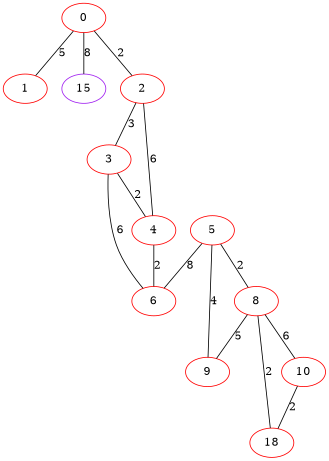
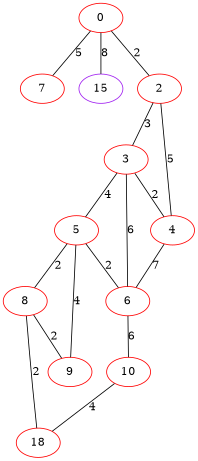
(25, 89) -> (42, 89)
(154, 160) -> (171, 160)
none -> (101, 195)
(158, 266) -> (156, 266)
(190, 266) -> (109, 266)
(280, 336) -> (128, 337)
(238, 337) -> (55, 337)
(293, 407) -> (93, 407)
